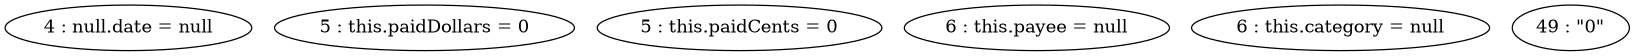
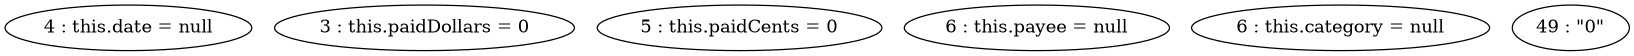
(128, 28) -> (128, 28)
(425, 28) -> (425, 28)
